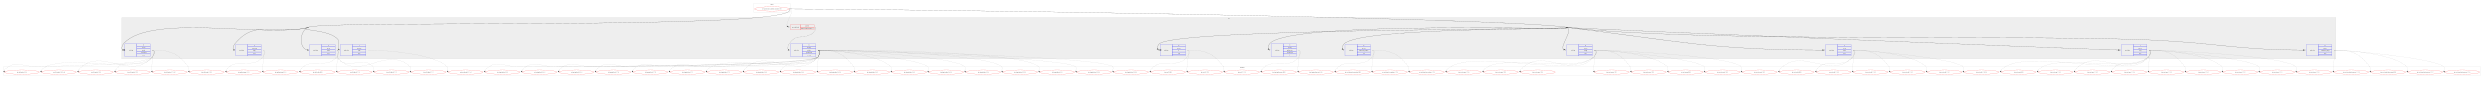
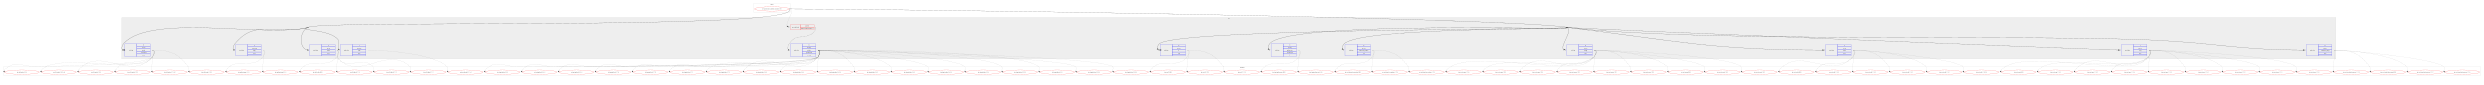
none -> (1575, 72)
